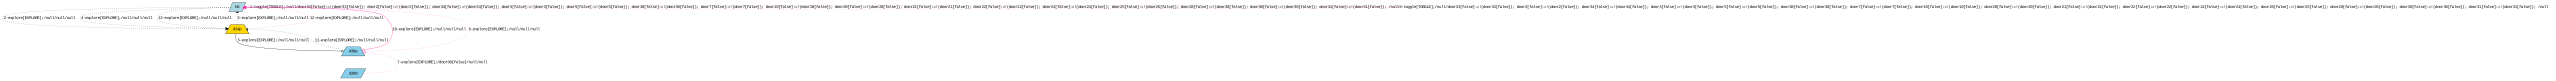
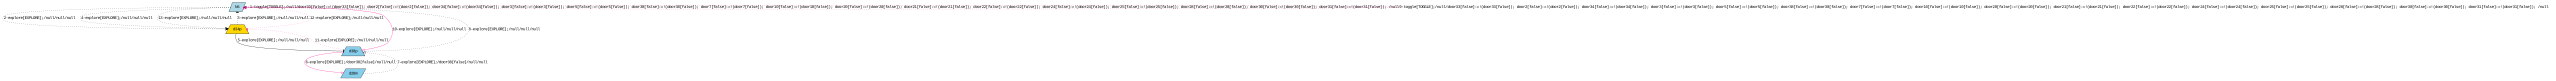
(416, 13) -> (416, 13)
(297, 35) -> (297, 35)
(285, 50) -> (285, 50)
none -> (305, 61)
(397, 65) -> (397, 65)
